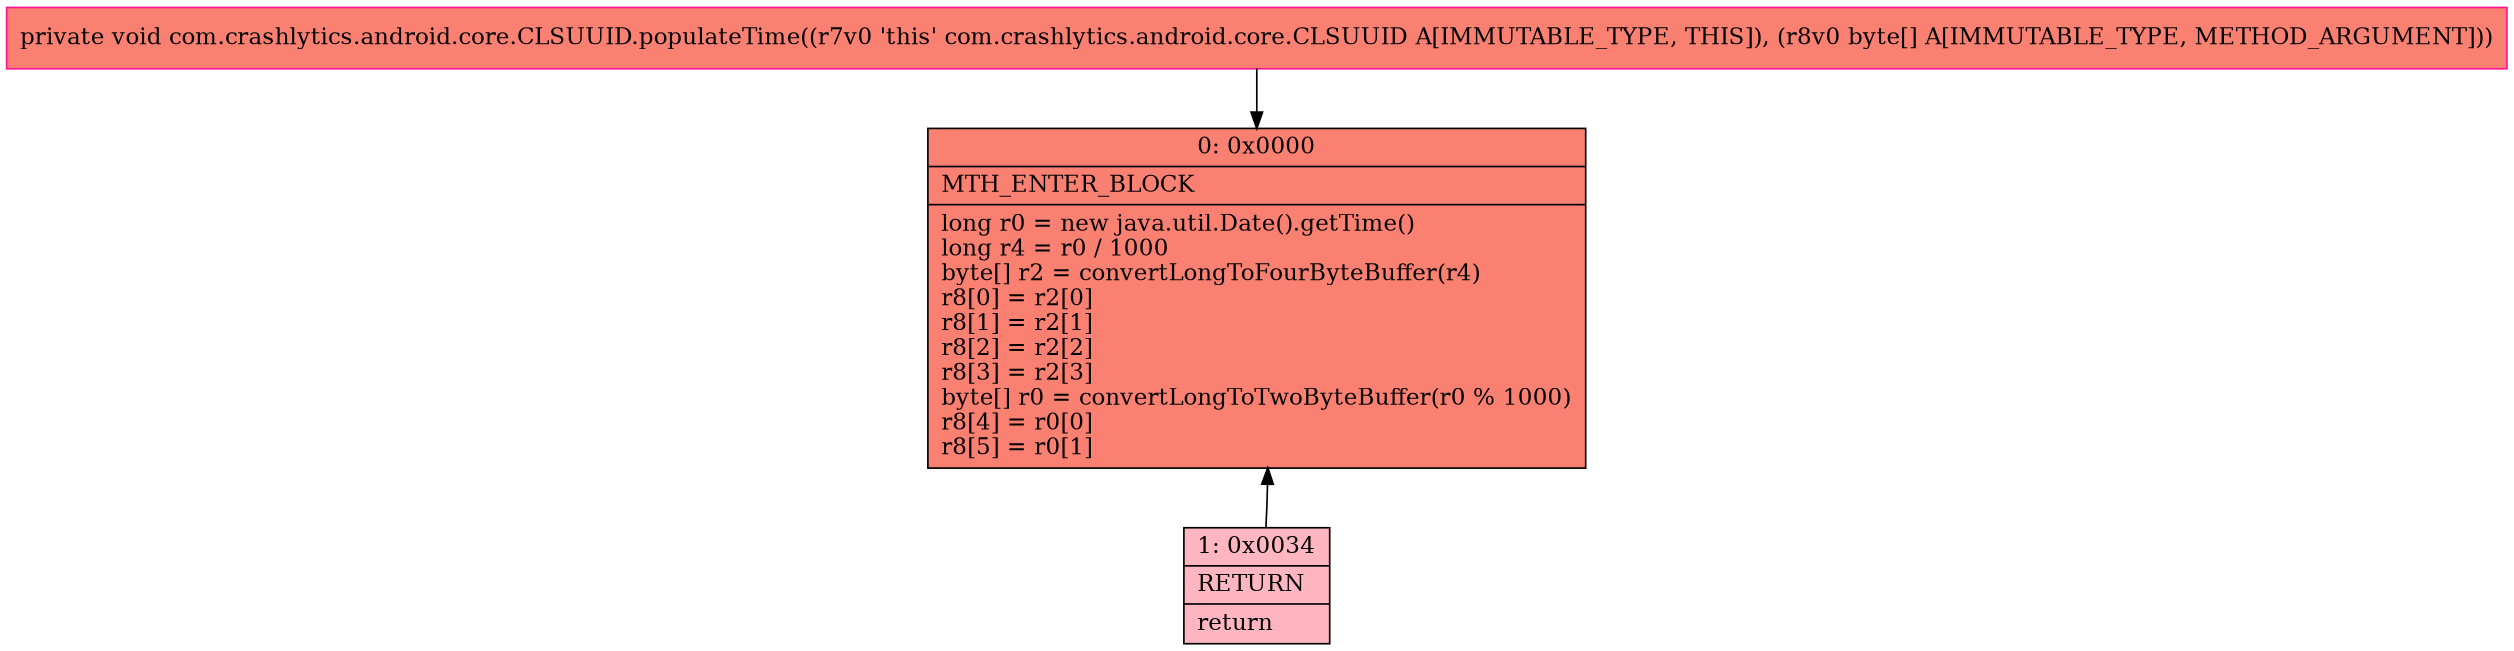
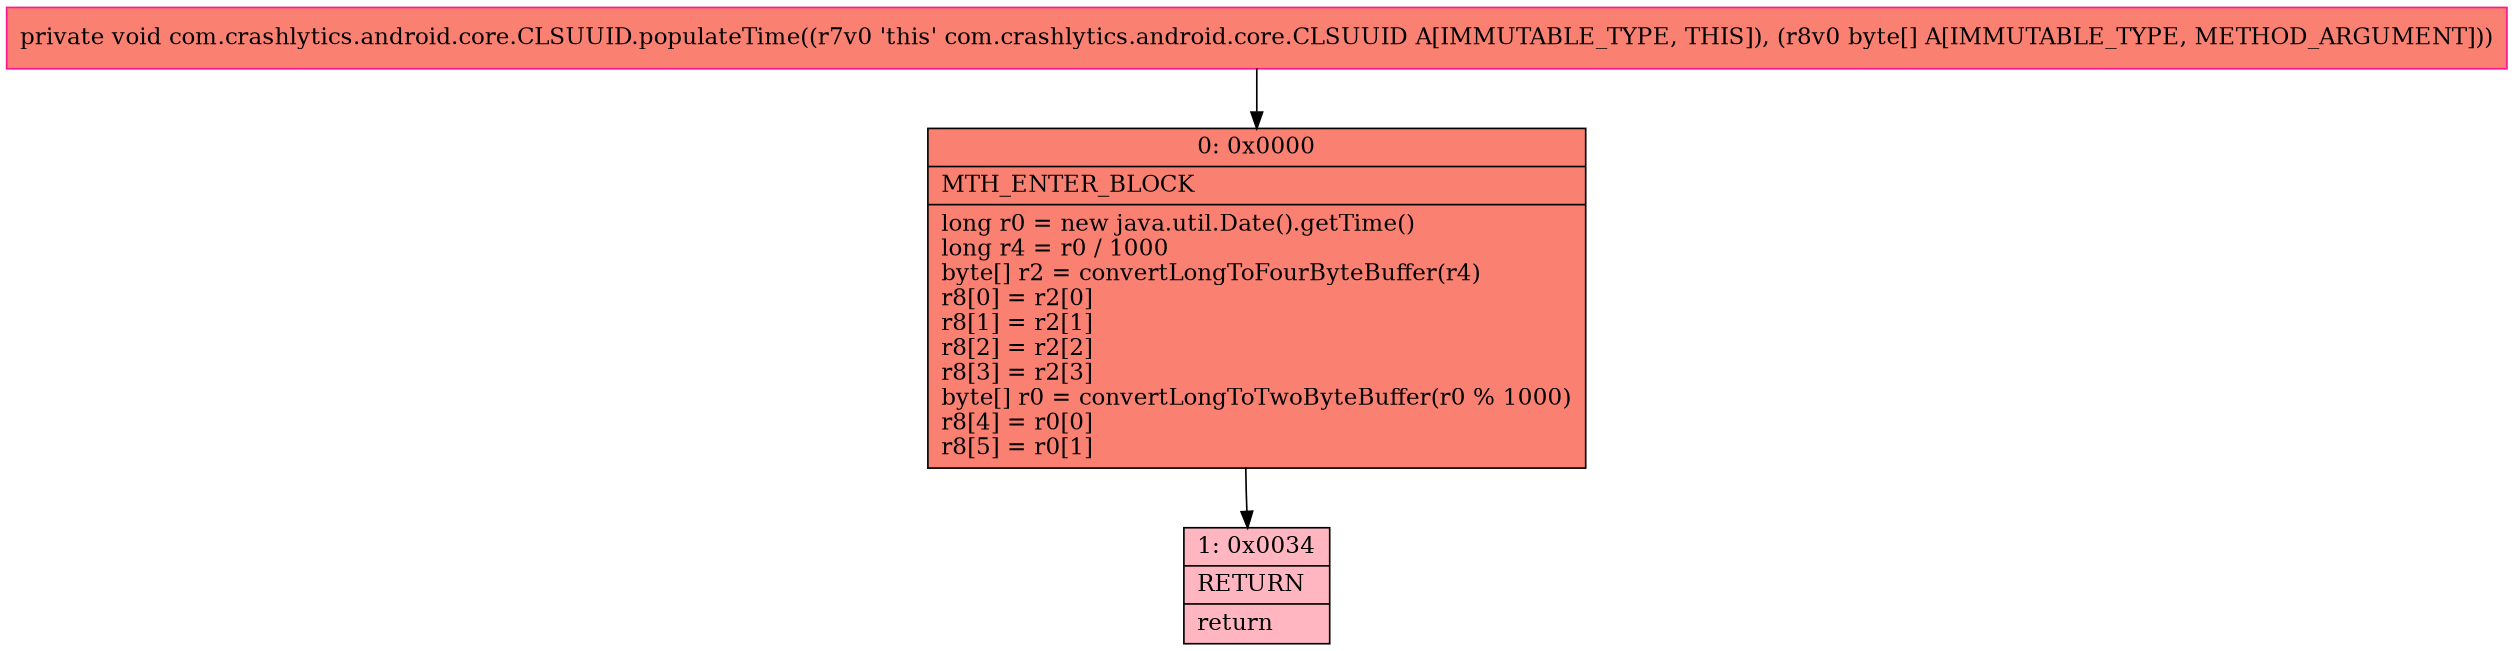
(1267, 506) -> (1246, 490)
